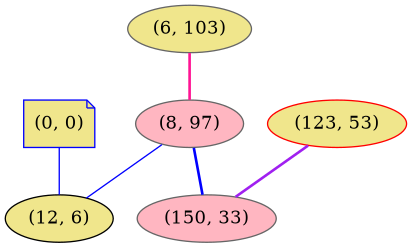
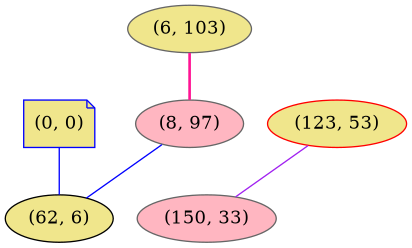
(198, 171) -> none
(272, 171) -> (272, 171)
(59, 219) -> (59, 219)
